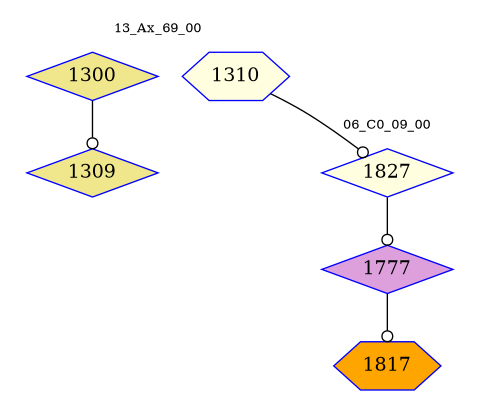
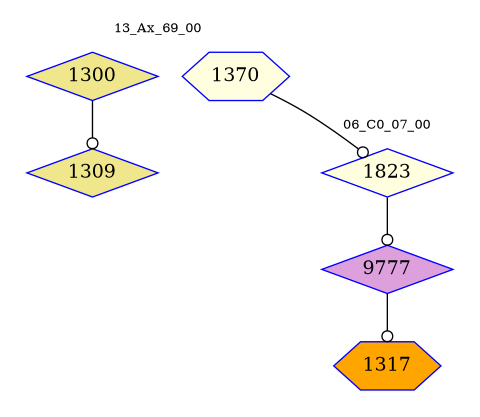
(236, 76) -> (236, 76)
(387, 125) -> (387, 125)
(387, 173) -> (387, 173)
(387, 269) -> (387, 269)
(387, 366) -> (387, 366)
